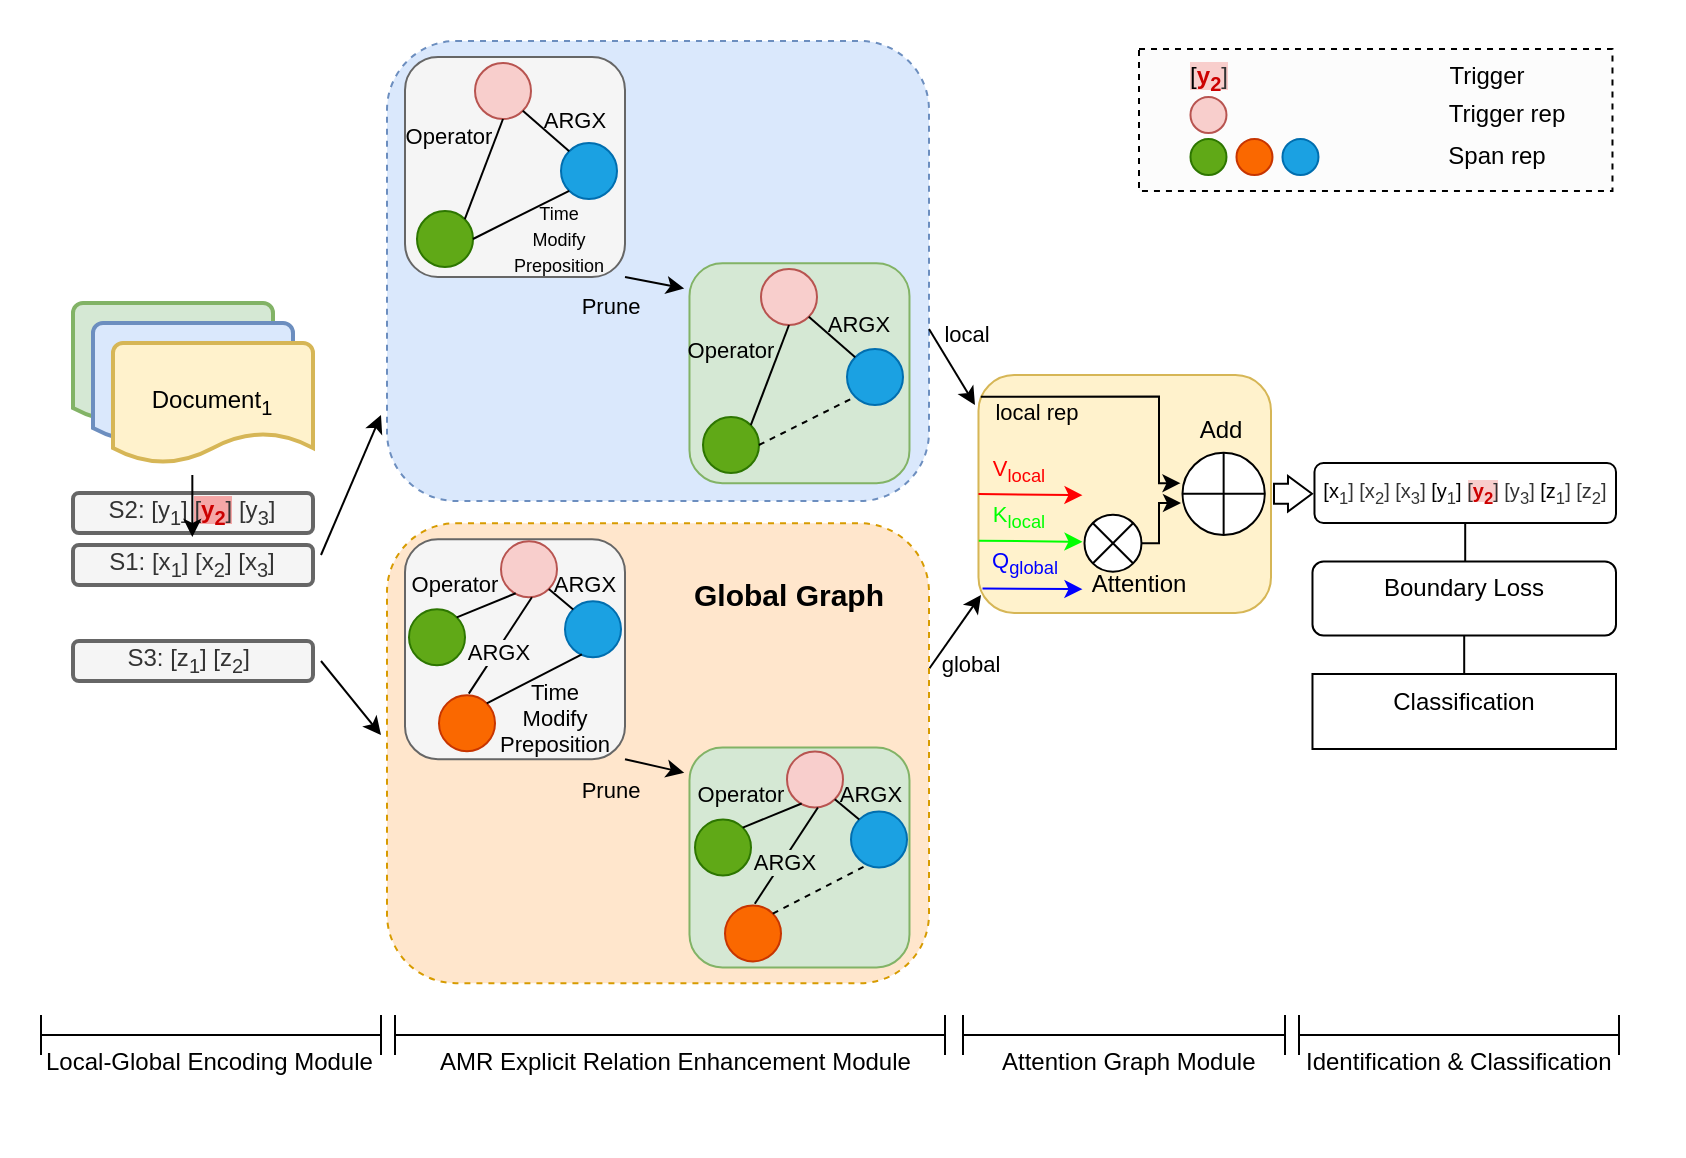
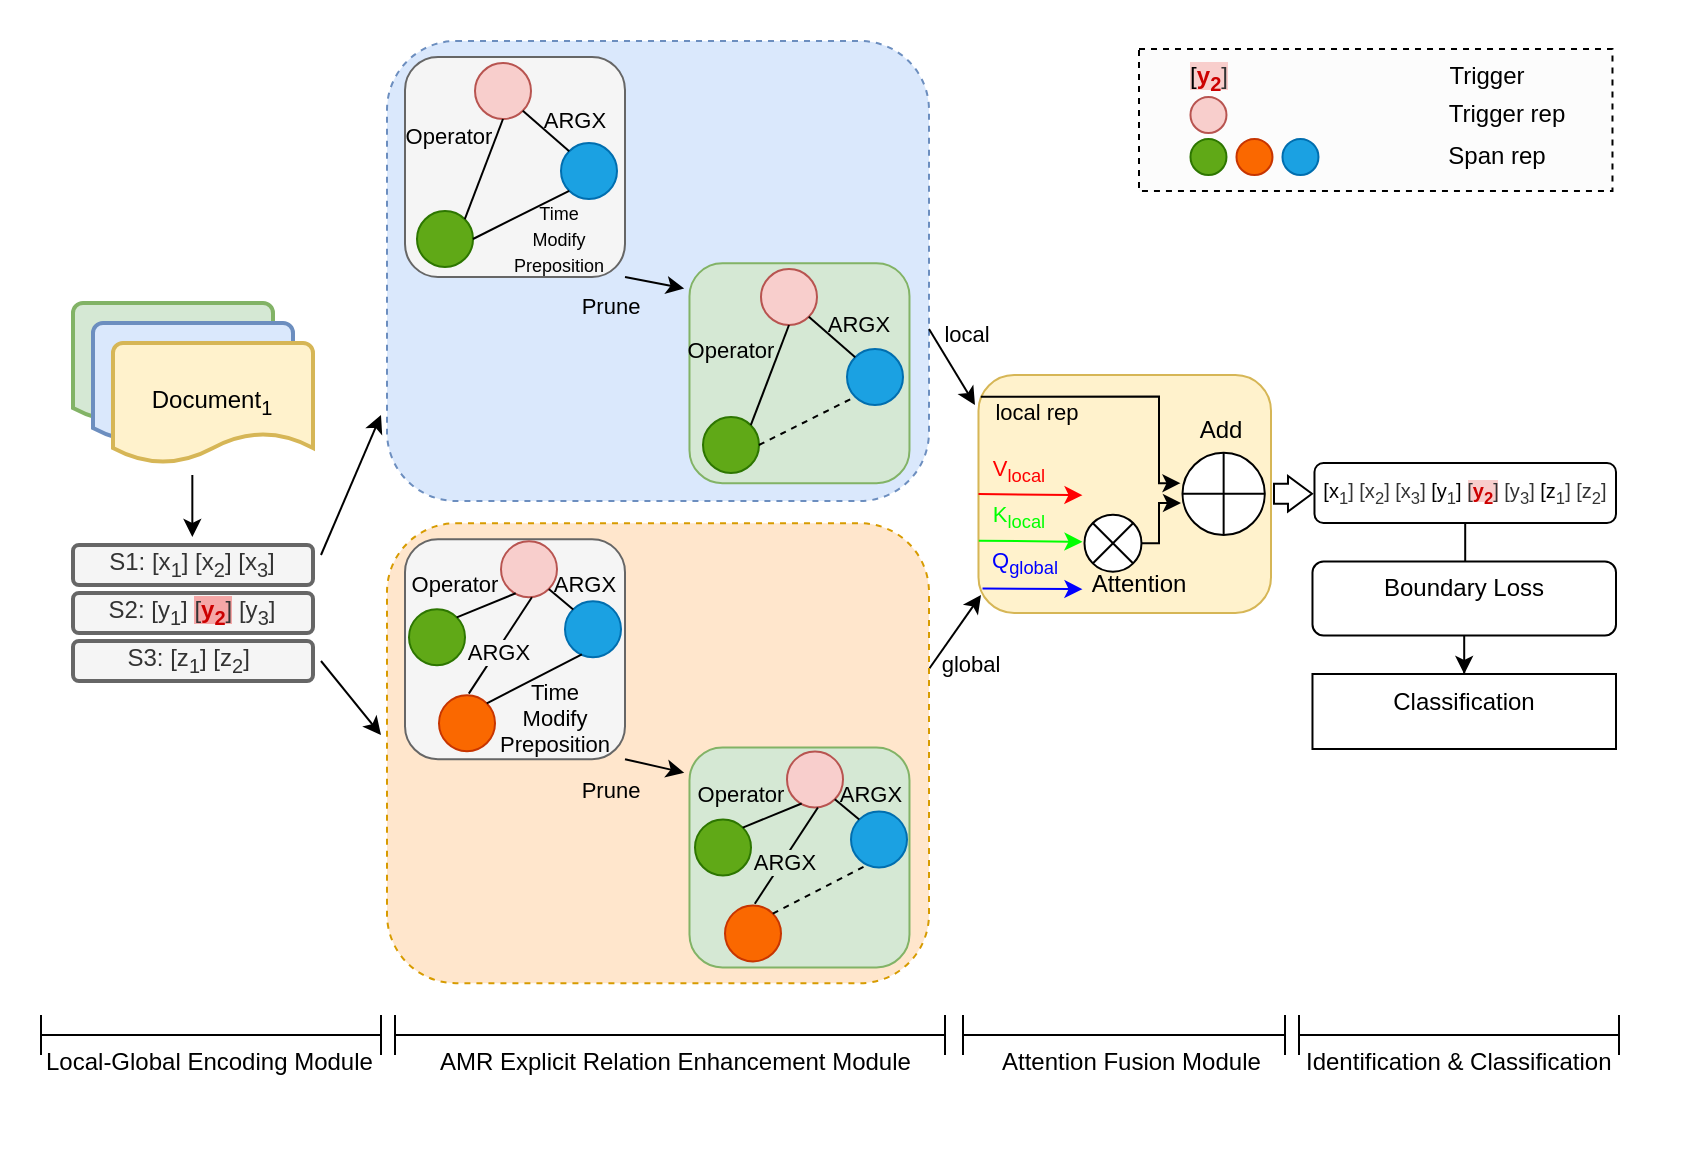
(193, 513) -> (193, 613)
(789, 595) -> none
(1464, 664) -> (1464, 659)
(1138, 1078) -> (1138, 1078)
